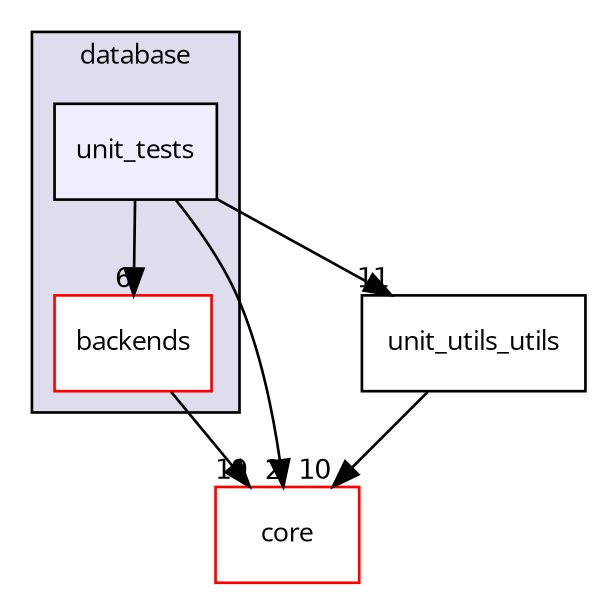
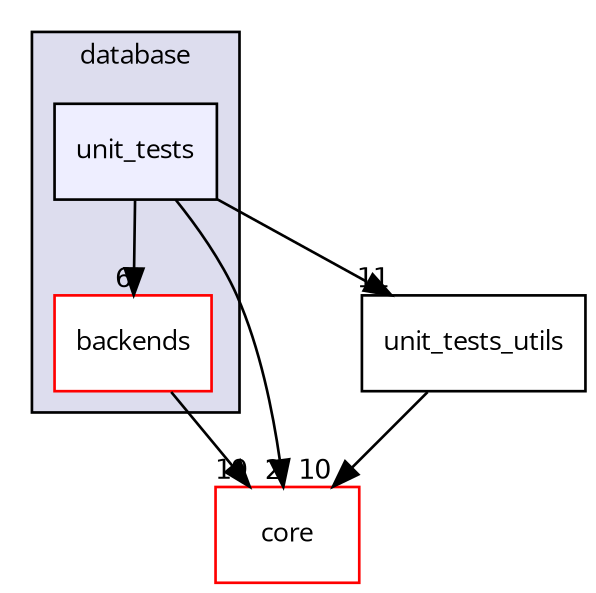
(474, 343) -> (474, 343)
